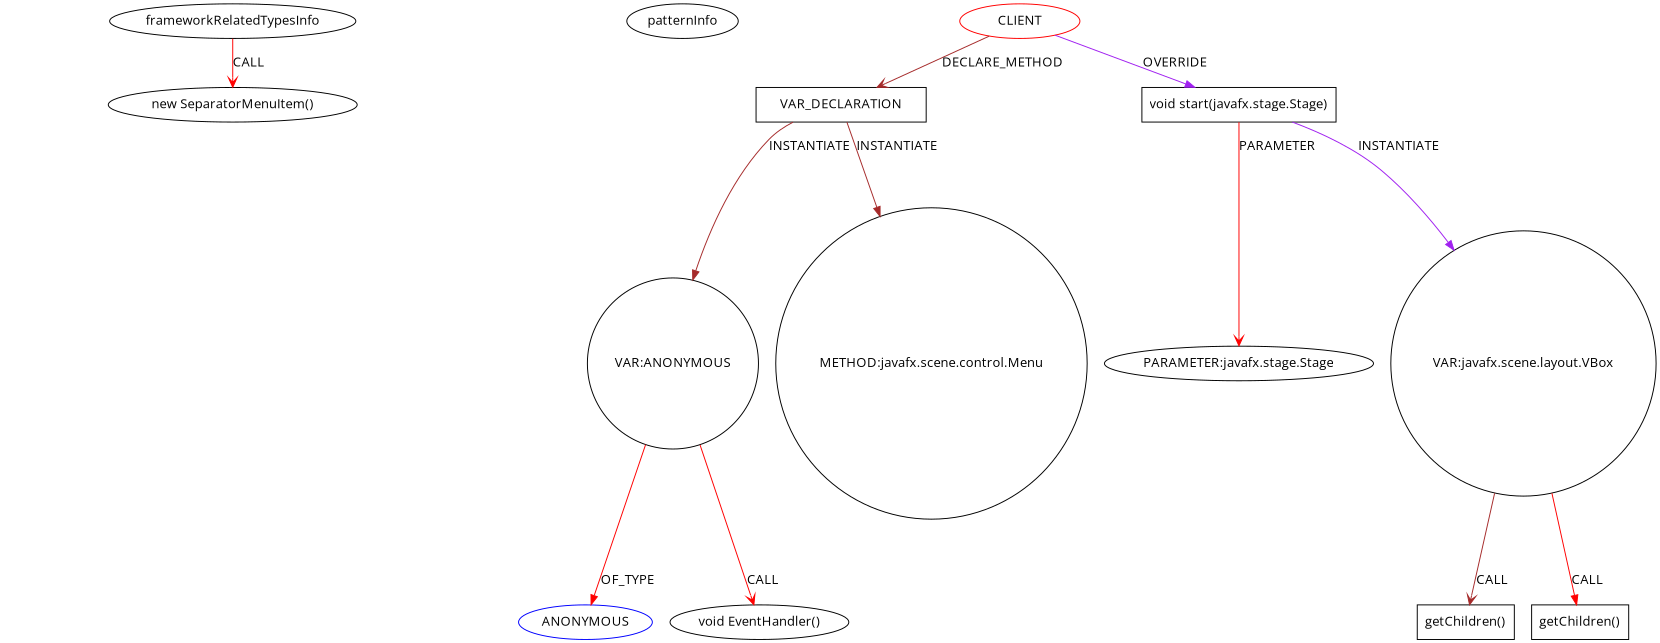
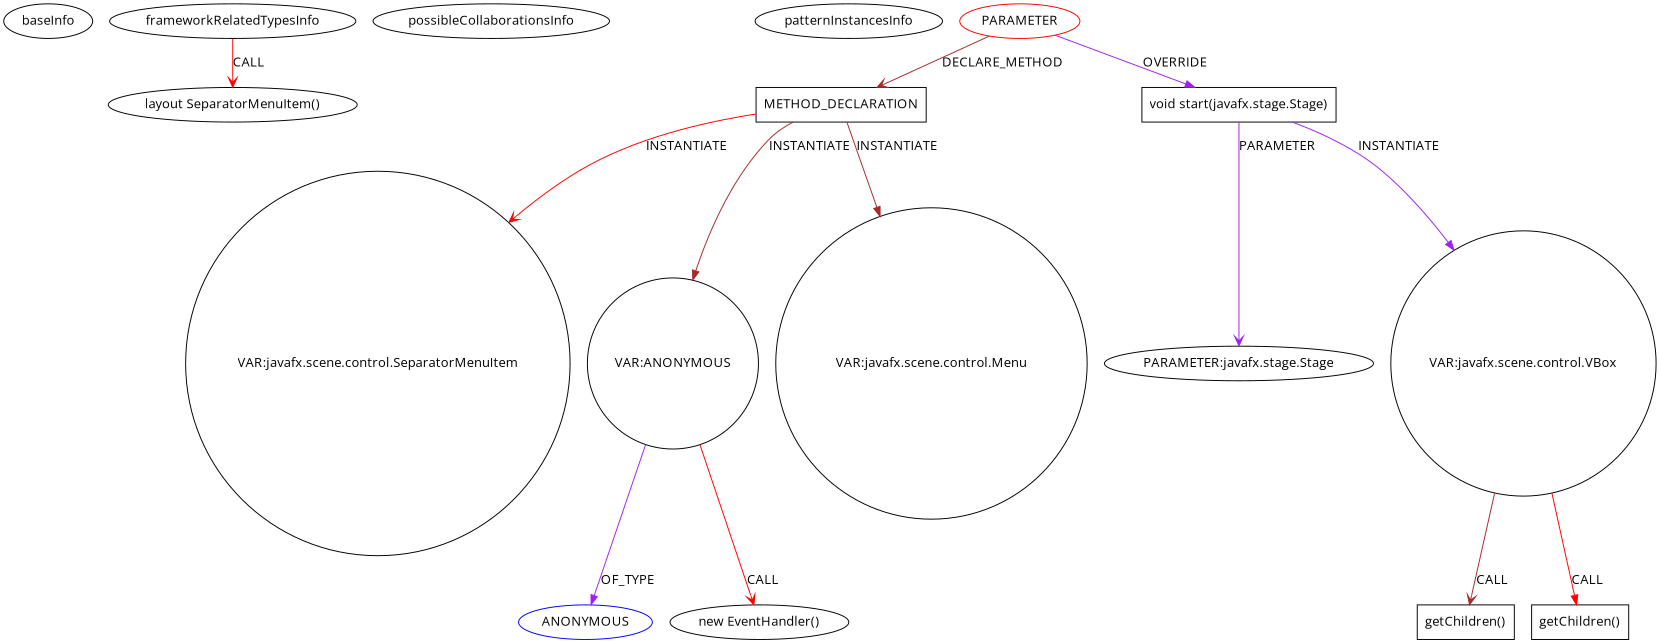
none -> (48, 21)
none -> (491, 21)
(683, 21) -> none
none -> (849, 21)
(1020, 21) -> (1020, 21)
(233, 105) -> (233, 105)
(841, 105) -> (841, 105)
(1239, 229) -> (1239, 229)
none -> (378, 363)
(931, 363) -> (931, 363)
(1523, 363) -> (1523, 363)
(620, 520) -> (620, 520)
(759, 622) -> (759, 622)
